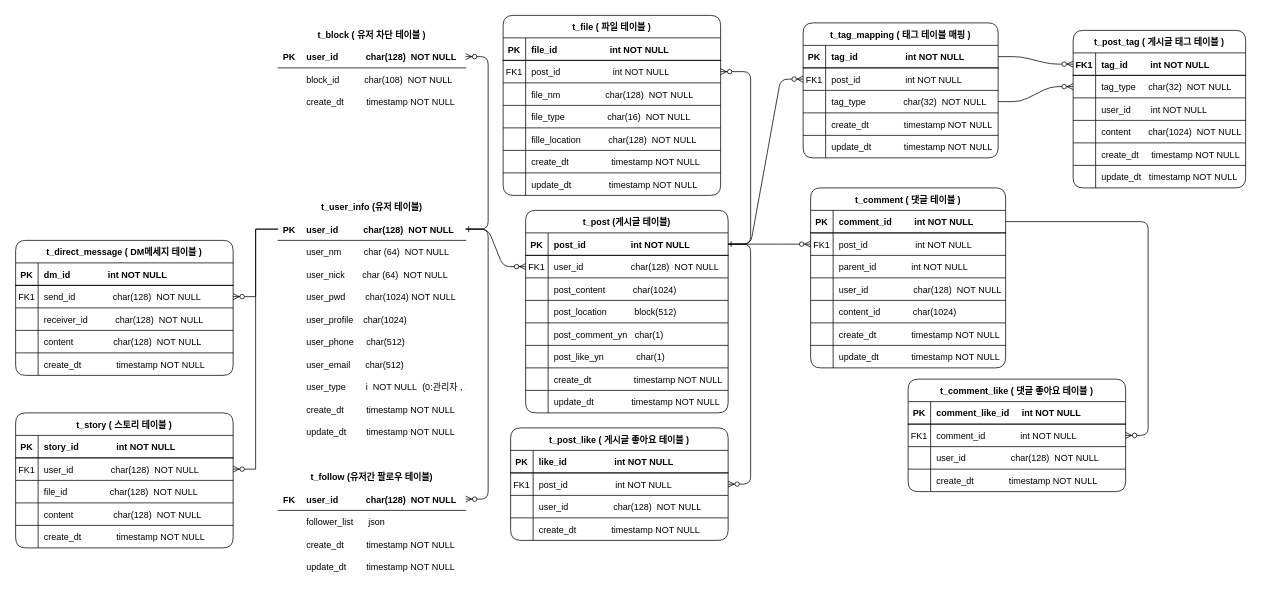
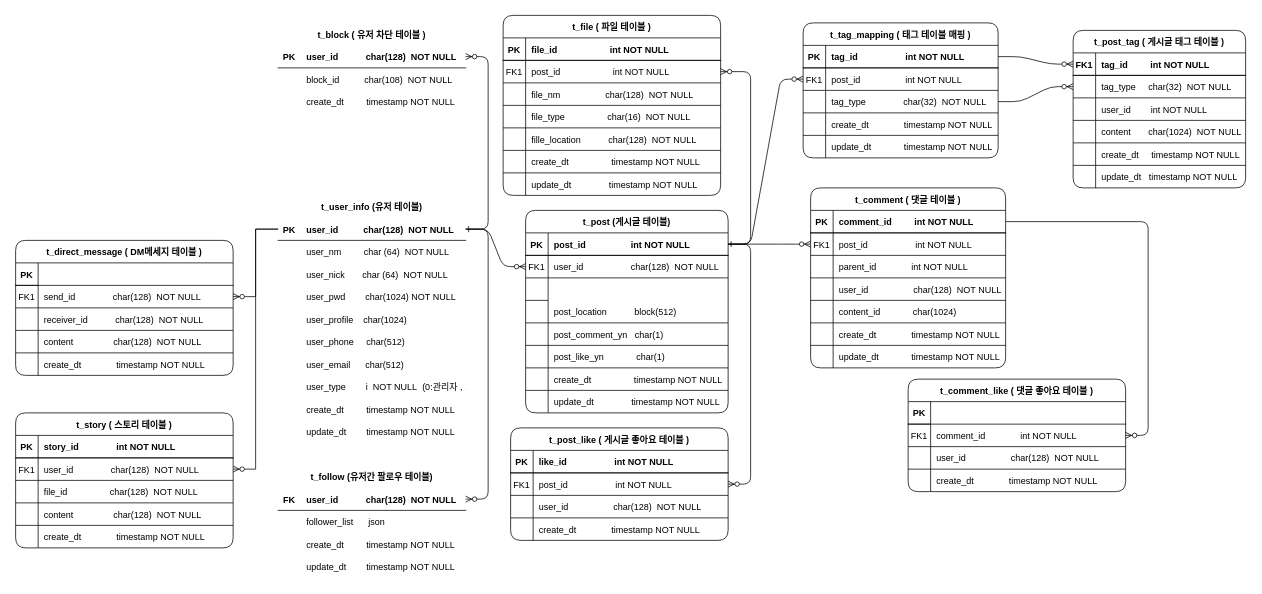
(135, 274) -> none
(638, 289) -> none
(1028, 413) -> none
